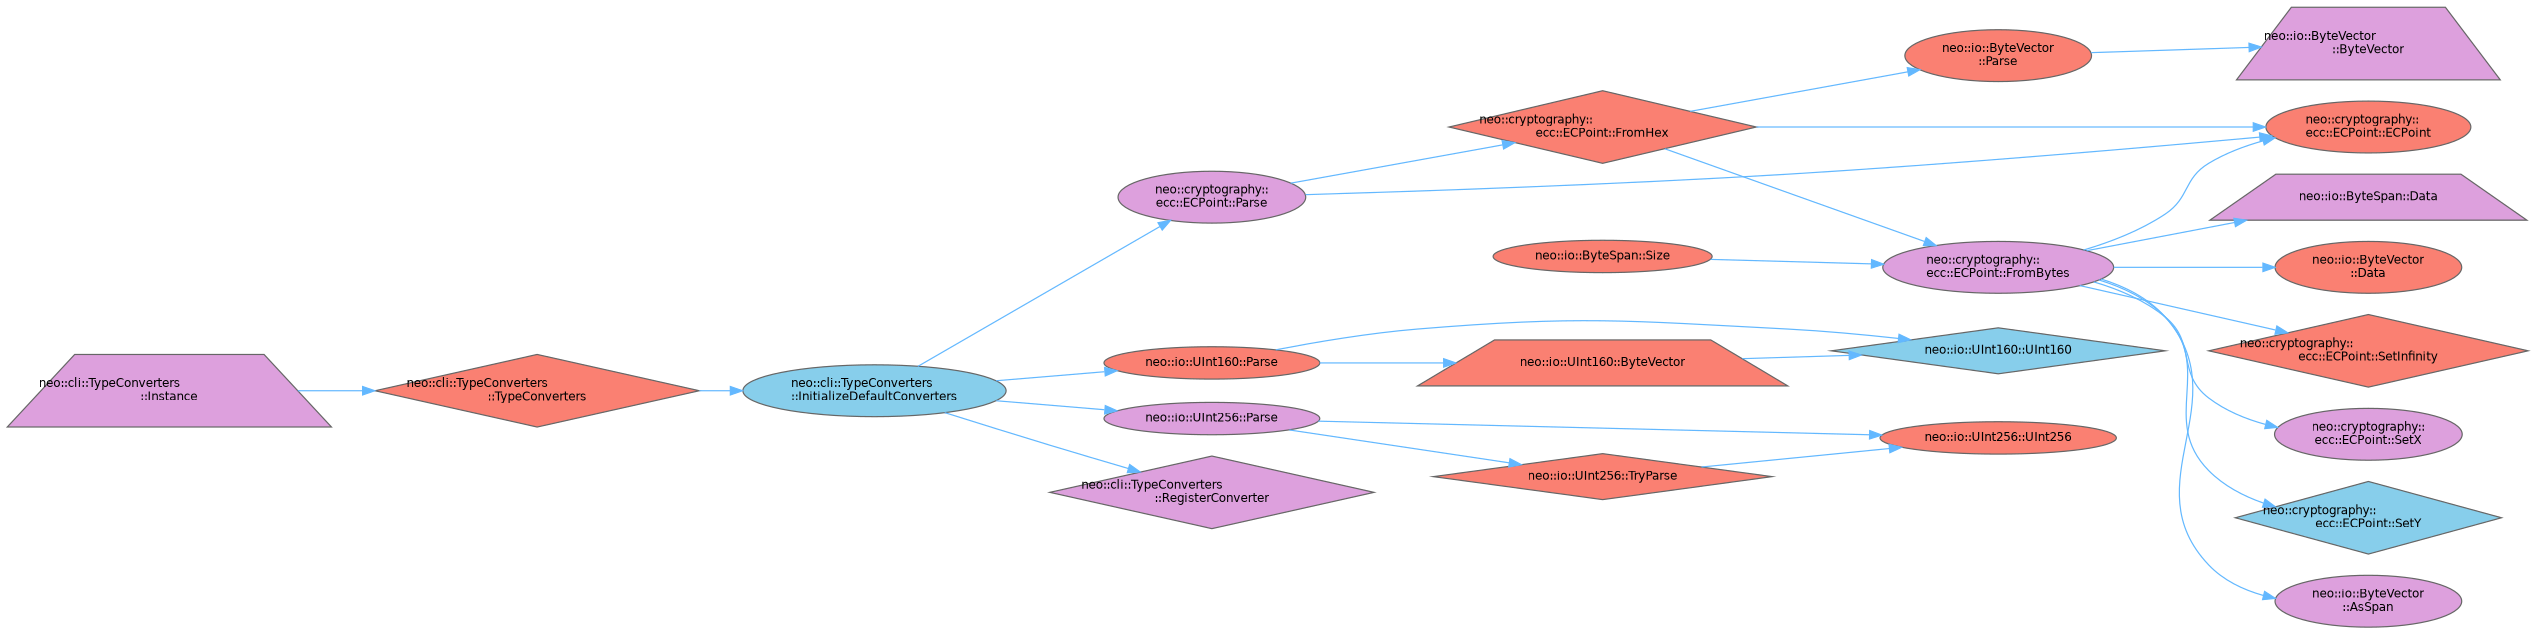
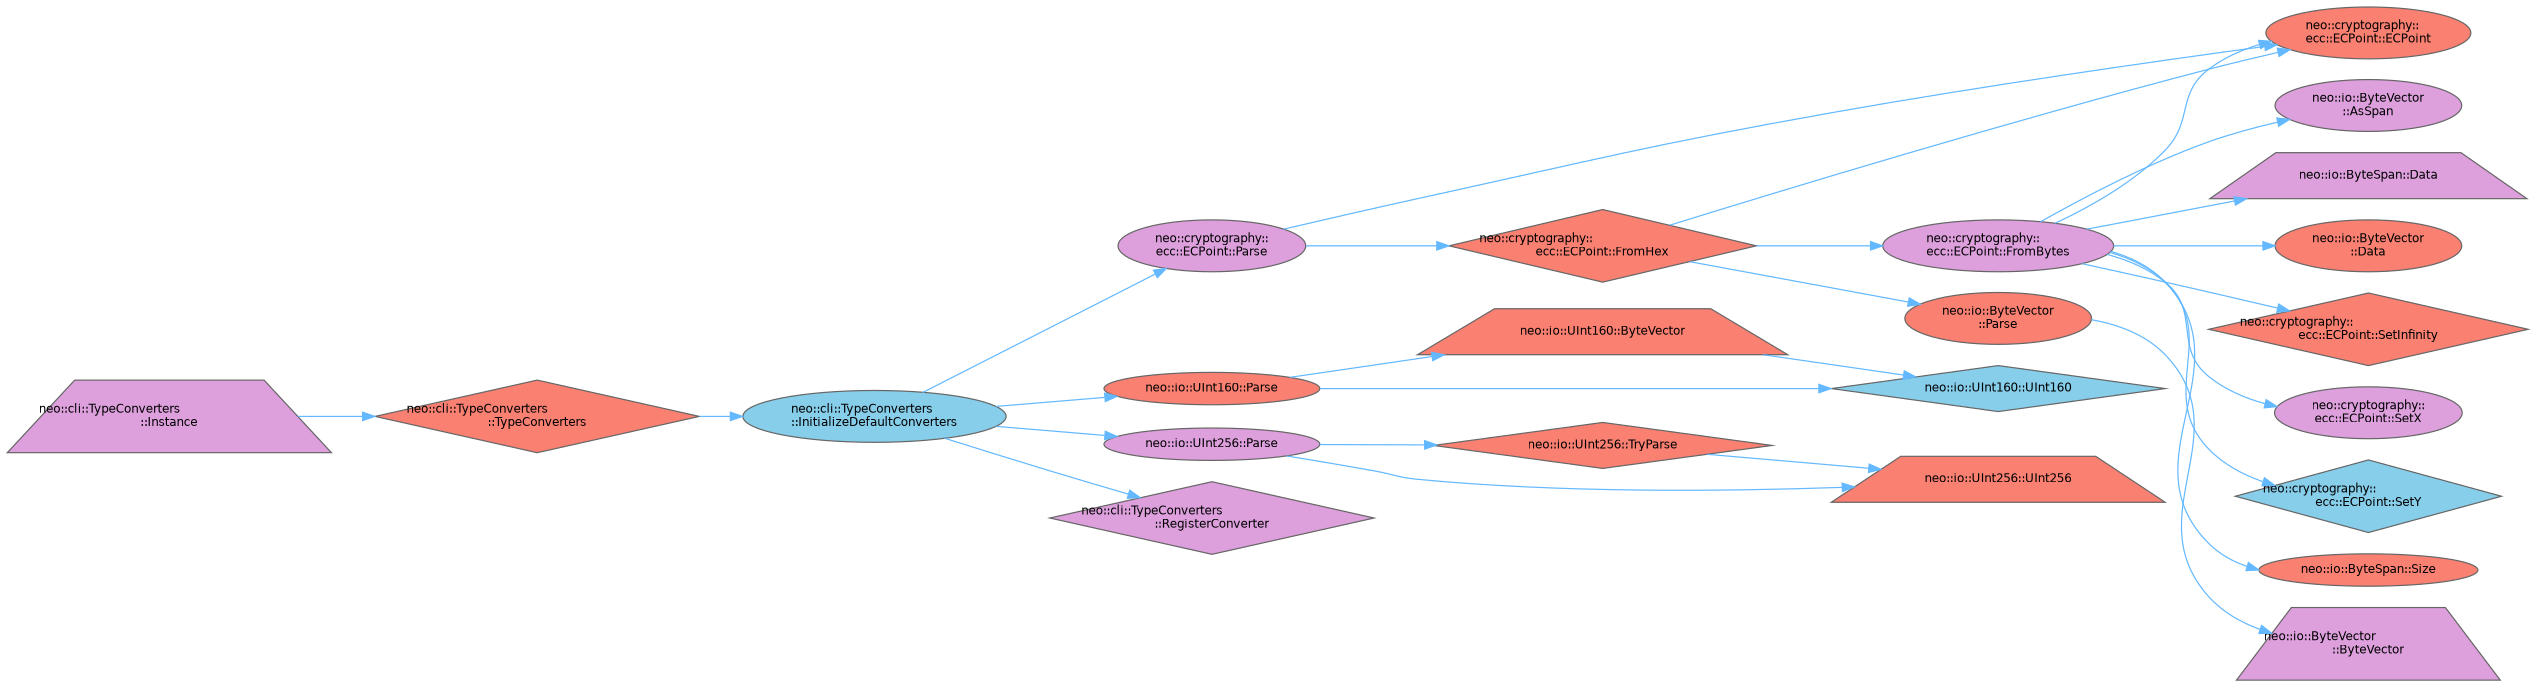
(1791, 262) -> (2184, 423)
(1998, 438) -> (1998, 479)
